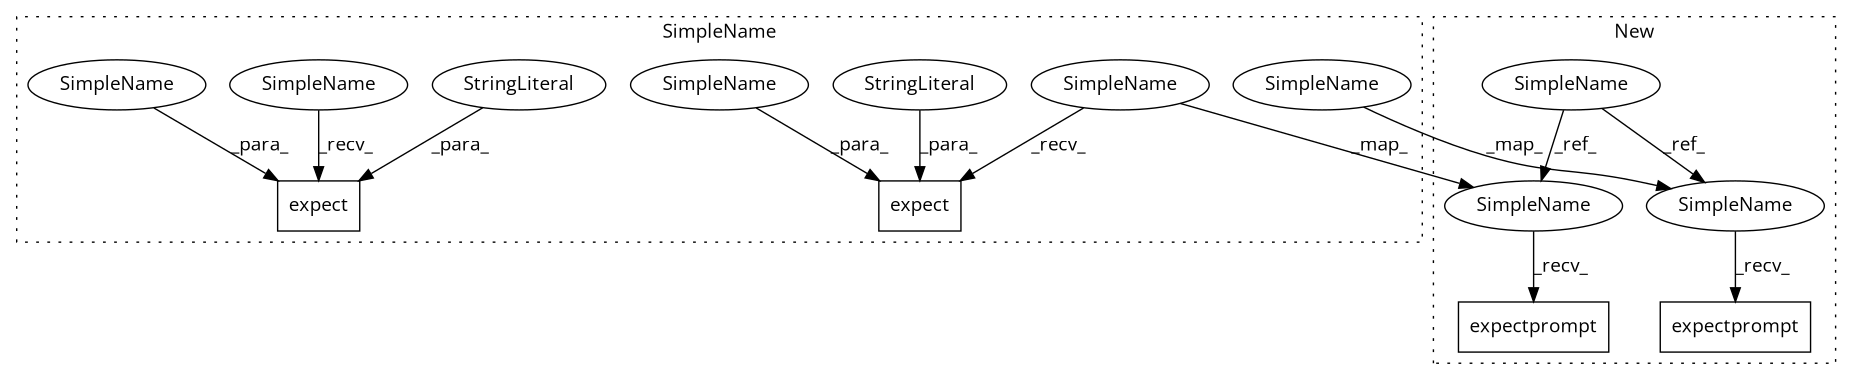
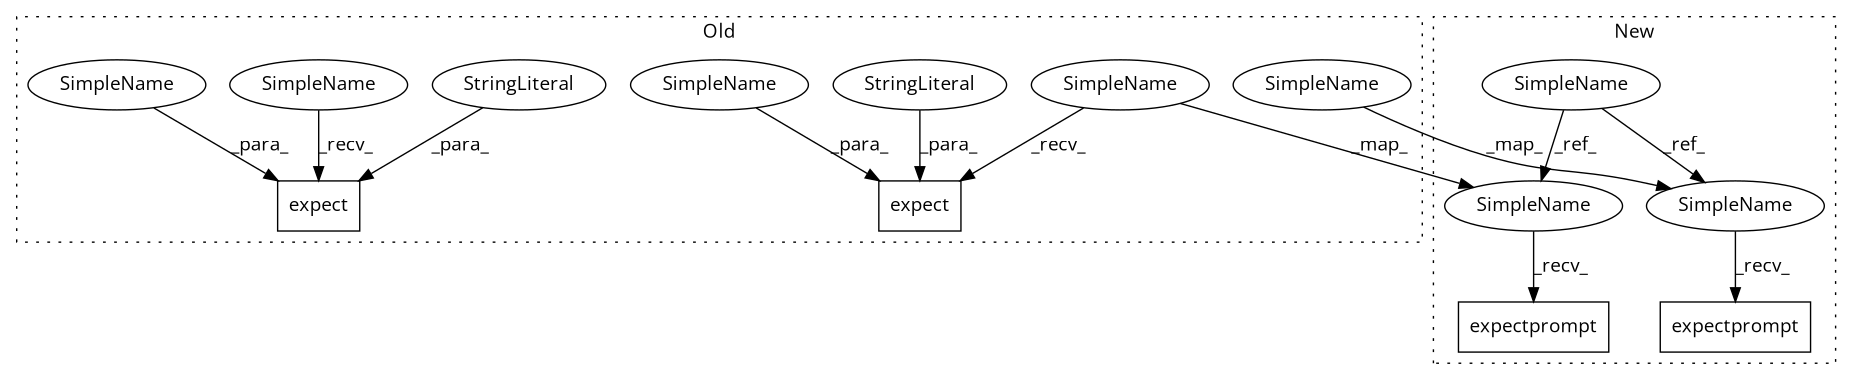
(719, 33) -> (719, 33)
